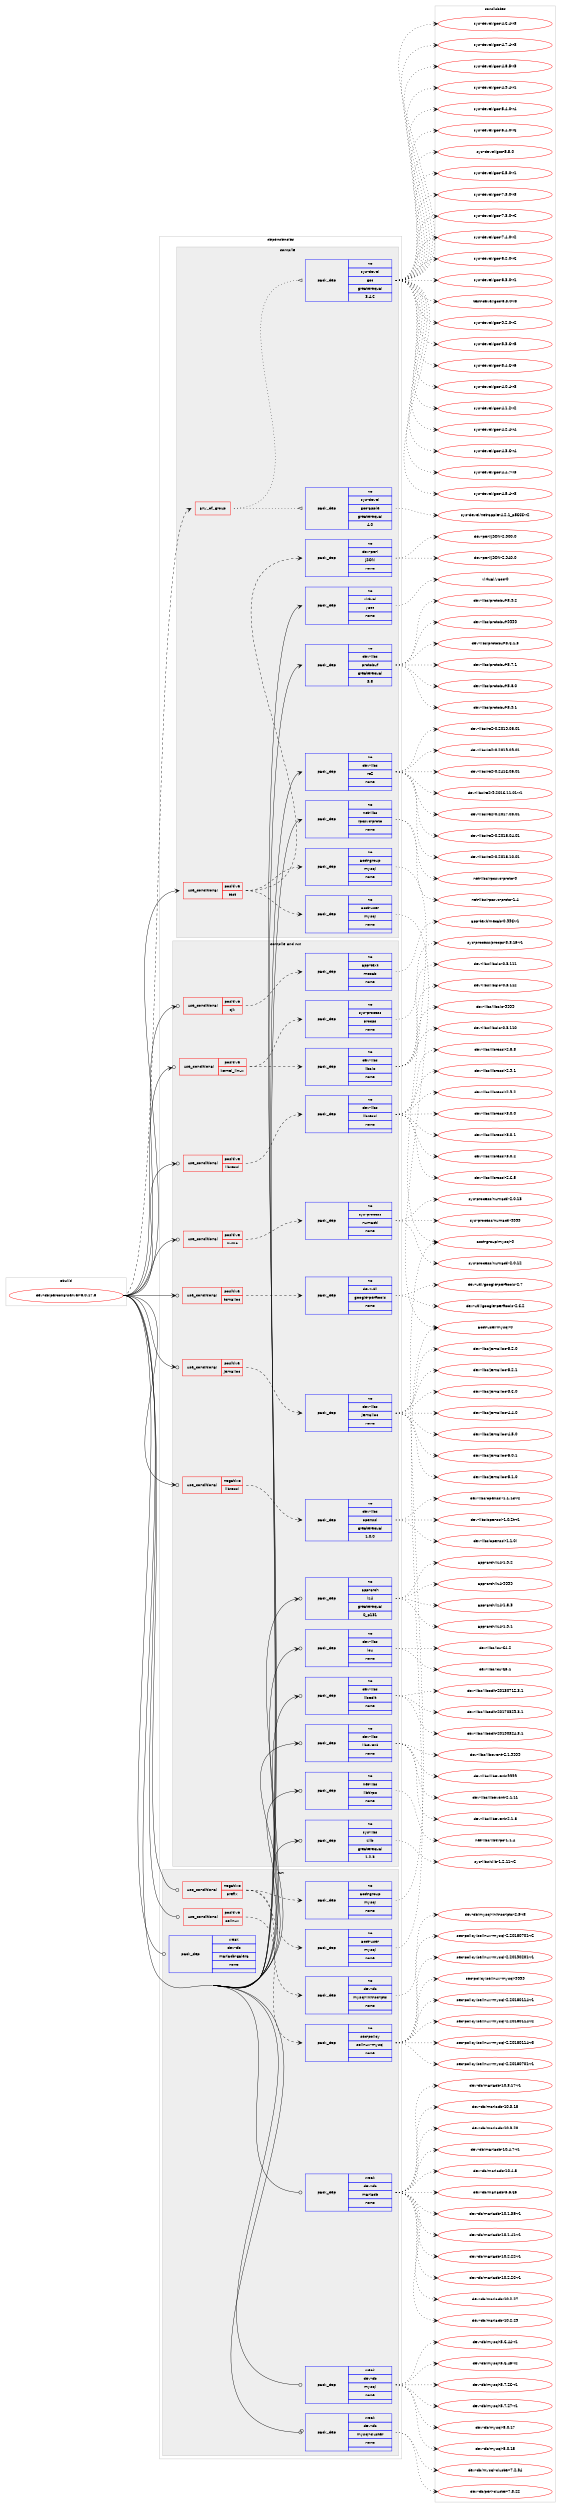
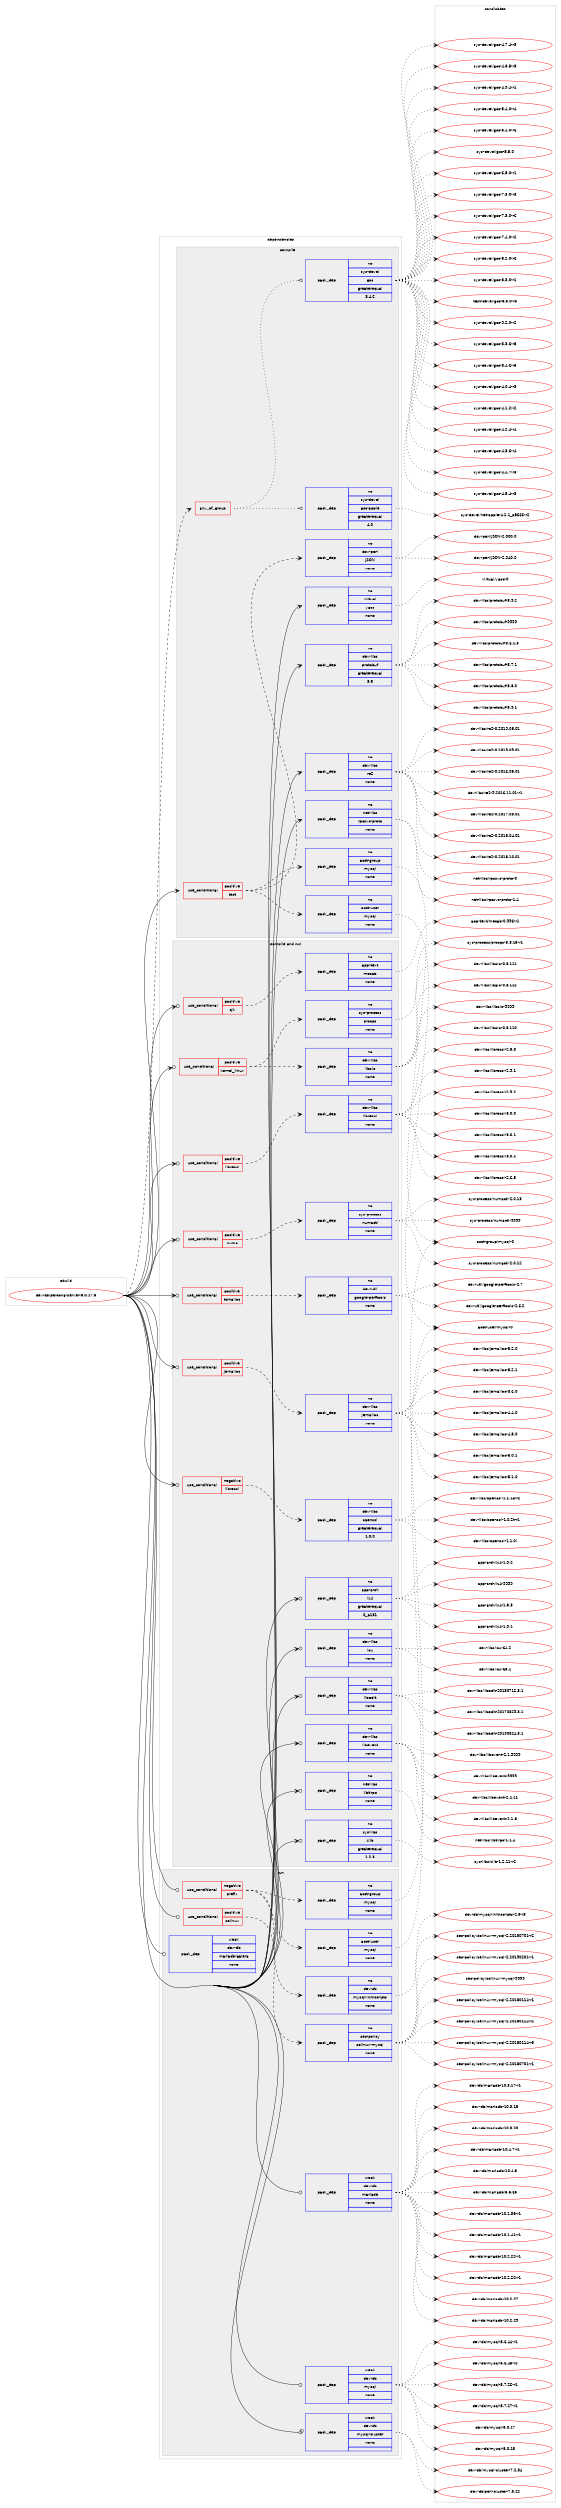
(495, 24) -> none
(495, 772) -> (495, 772)
